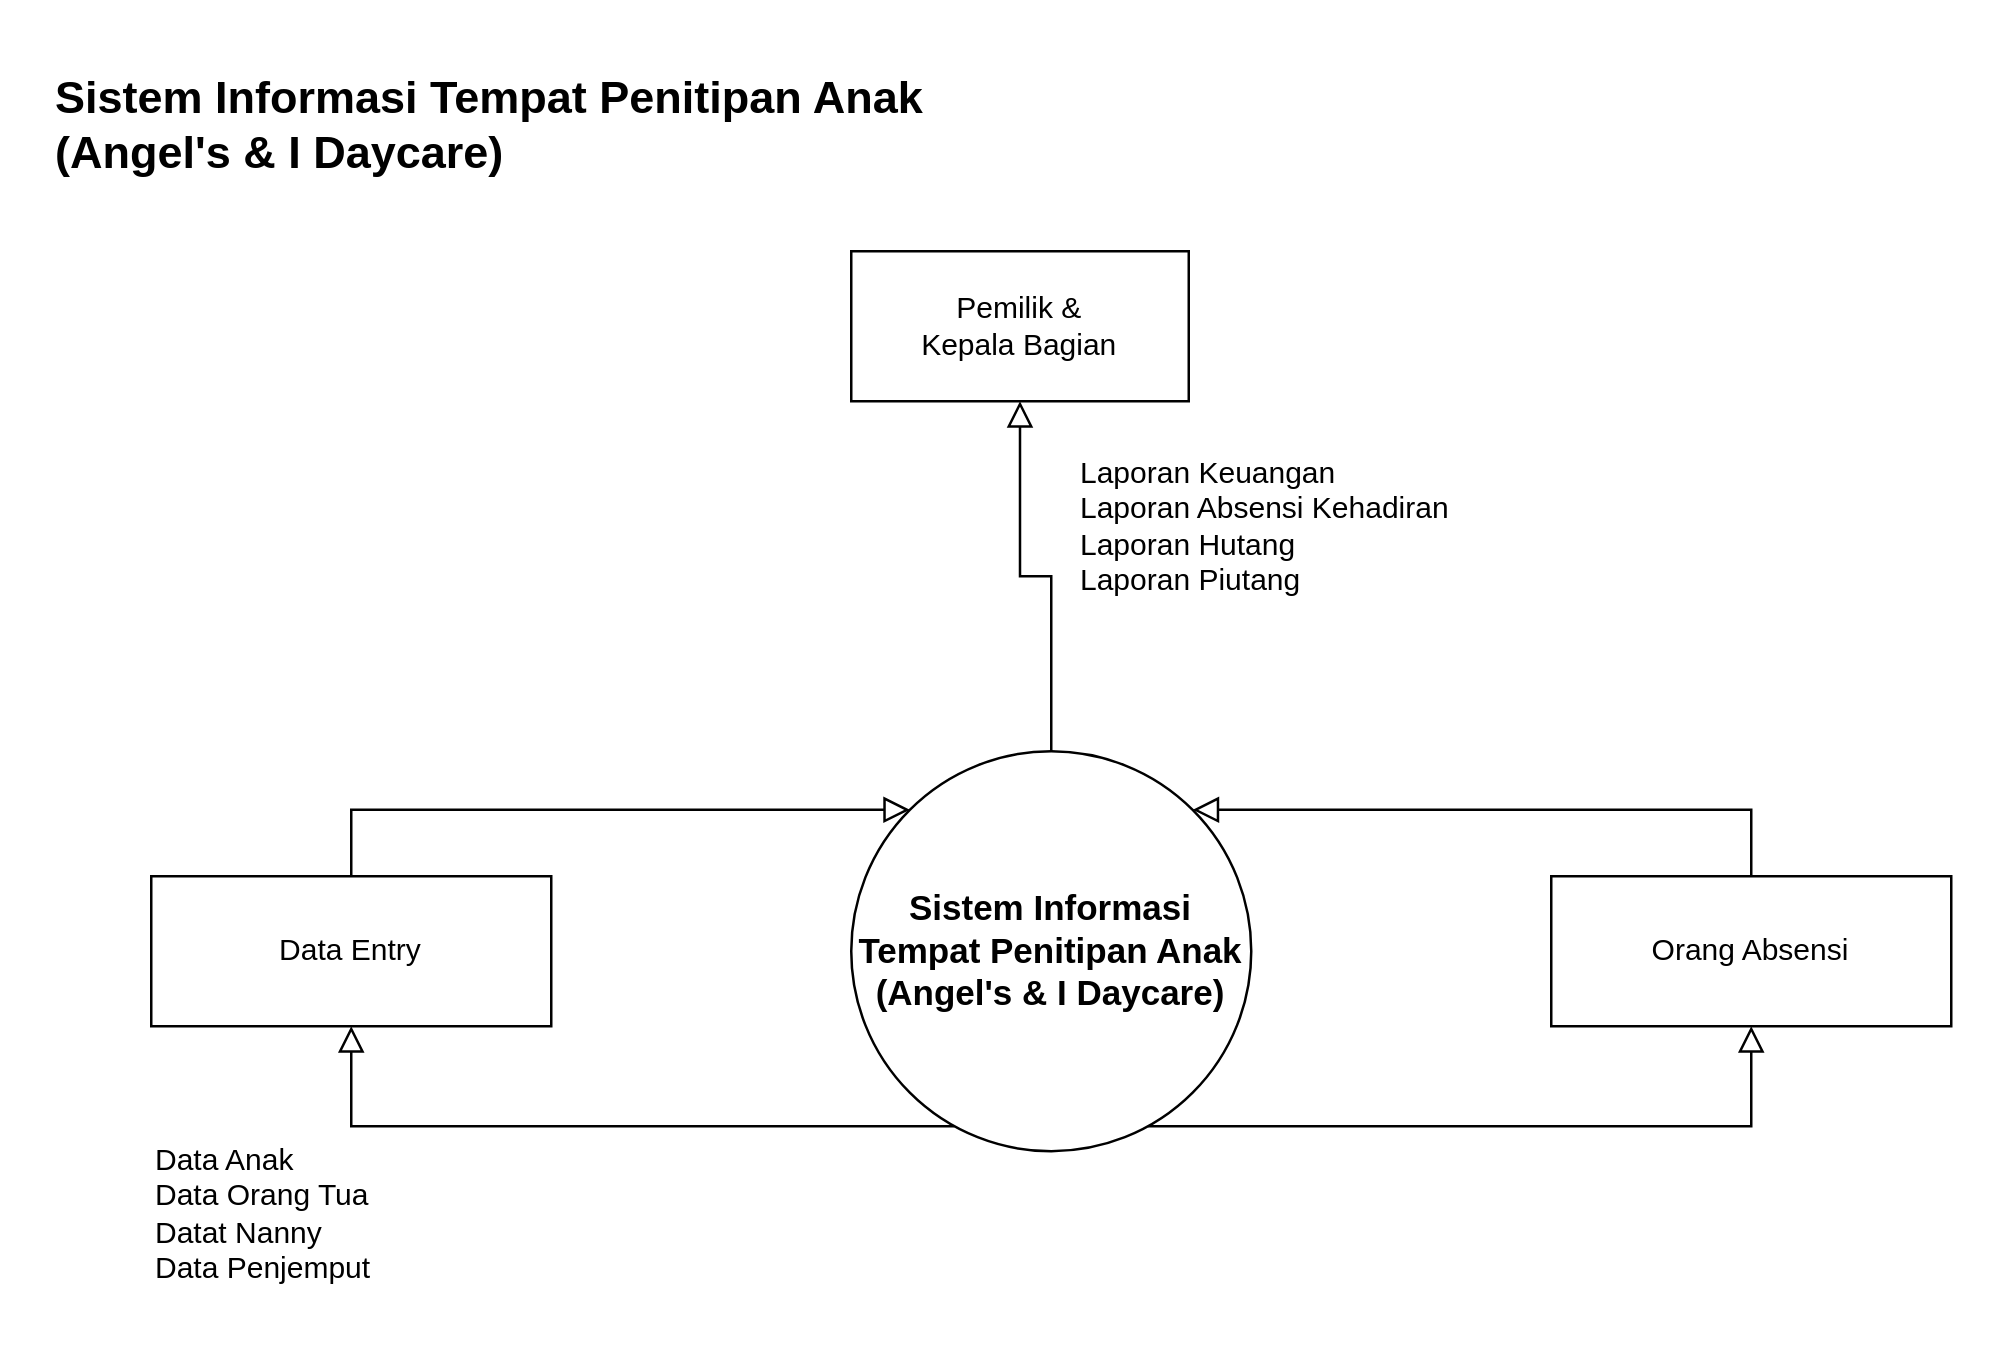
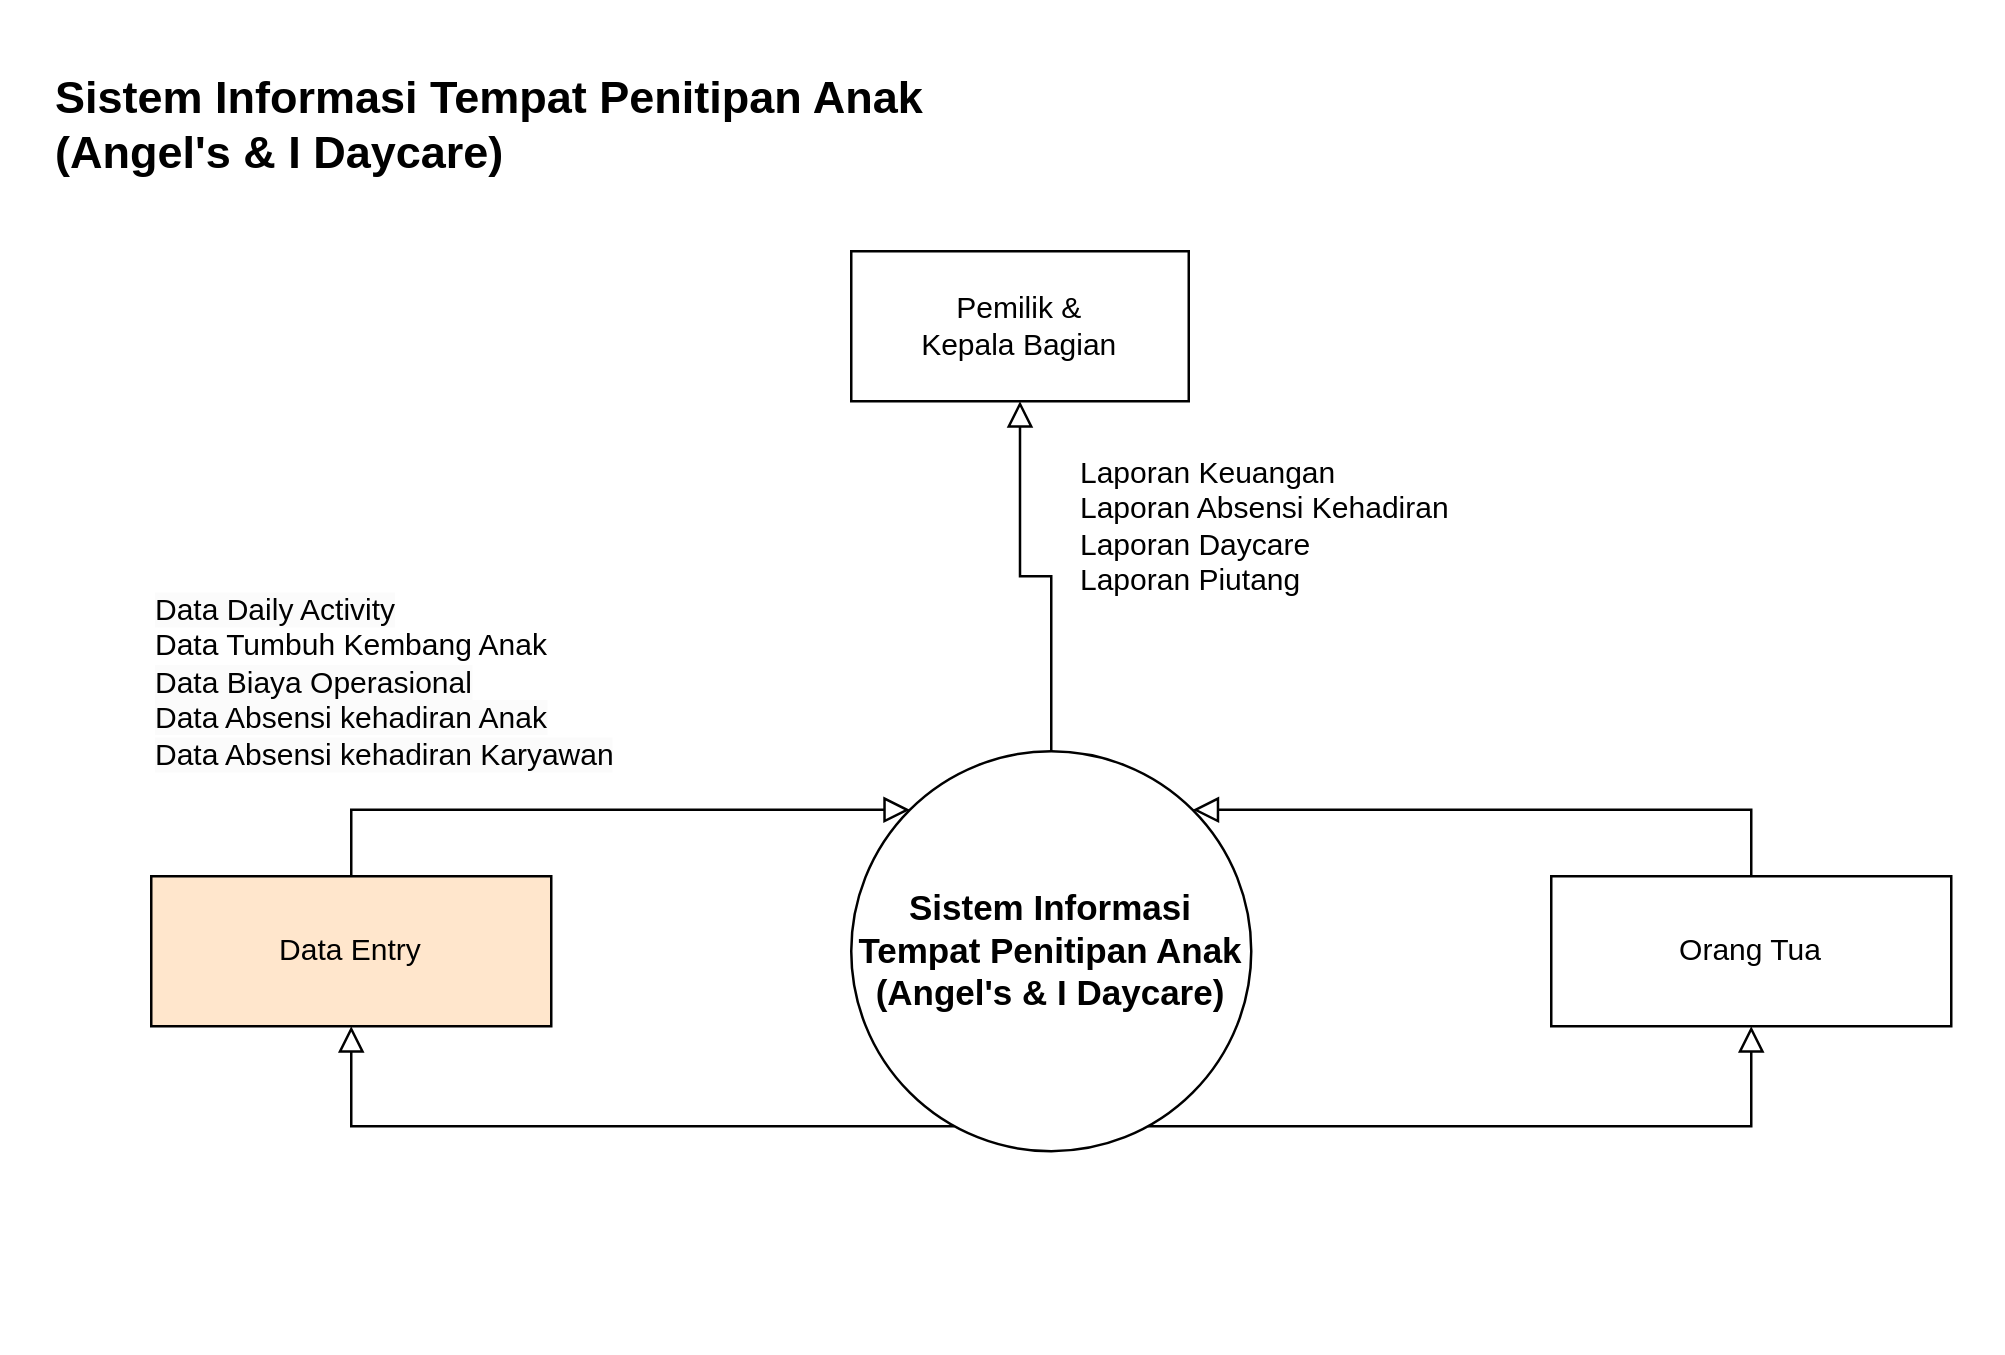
(1276, 526) -> (1276, 526)
none -> (426, 689)
(351, 951) -> (351, 951)
(1751, 951) -> (1751, 951)
(389, 1214) -> none
